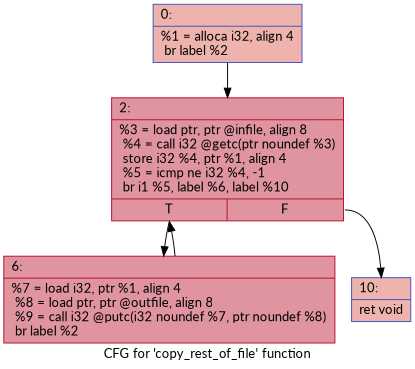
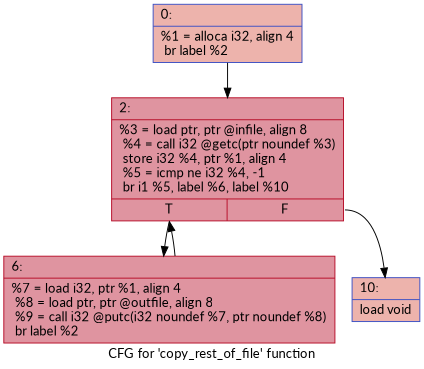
(381, 310) -> (386, 310)
